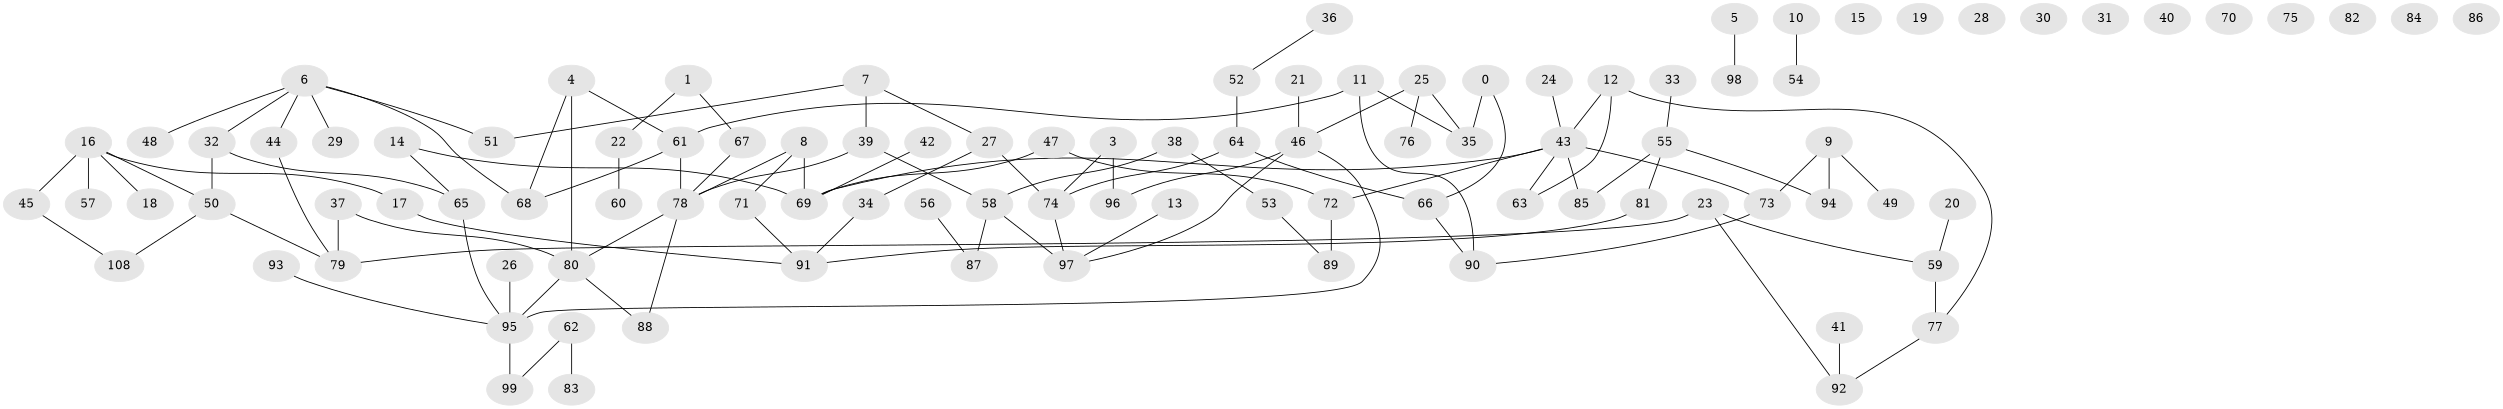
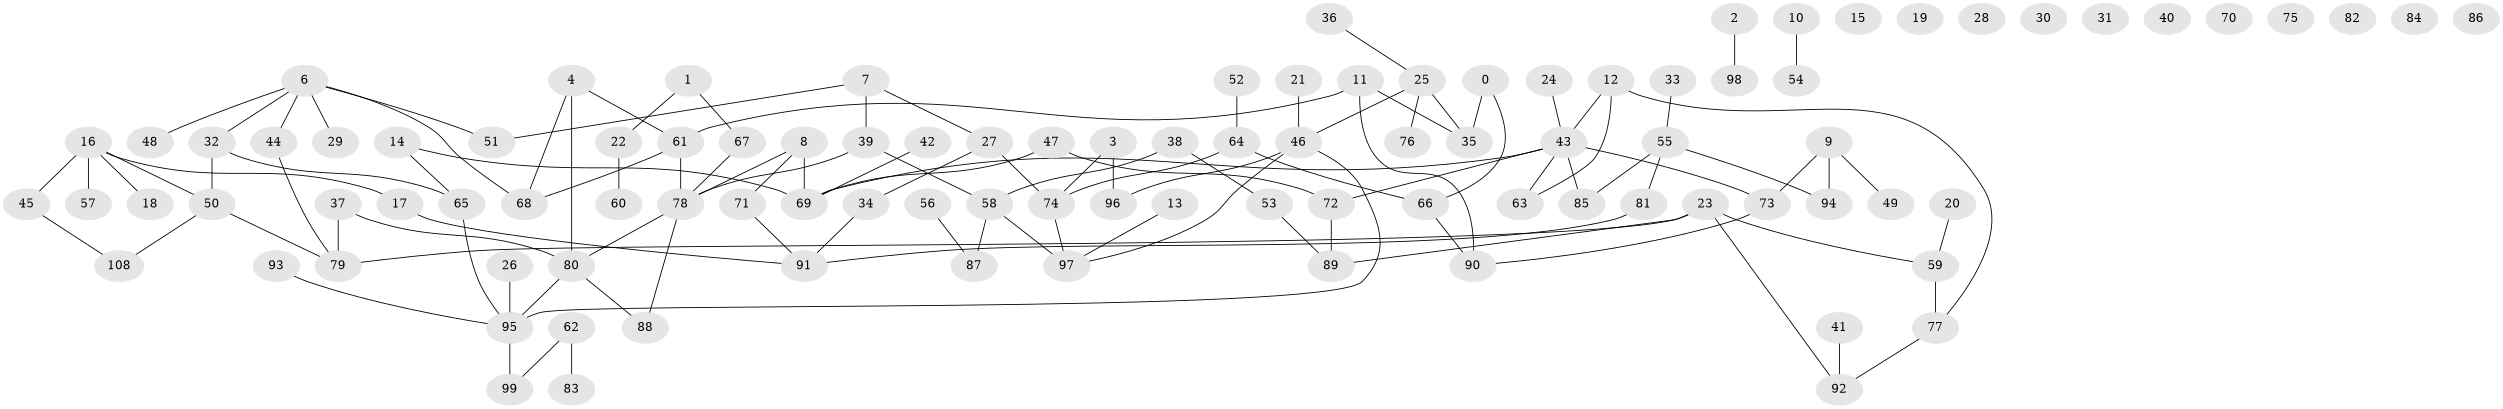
(1735, 19) -> (1735, 19)
(1283, 50) -> (1376, 50)
none -> (1521, 240)
